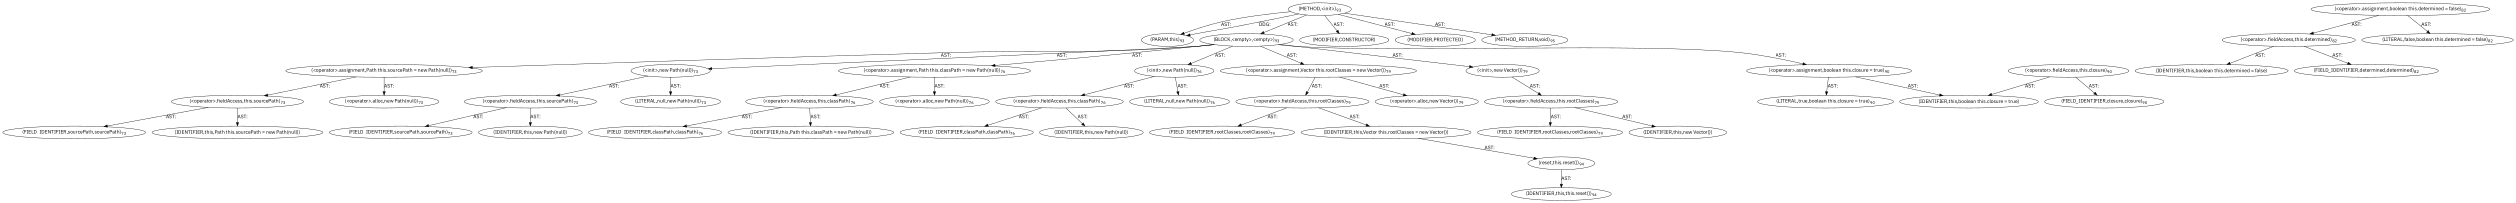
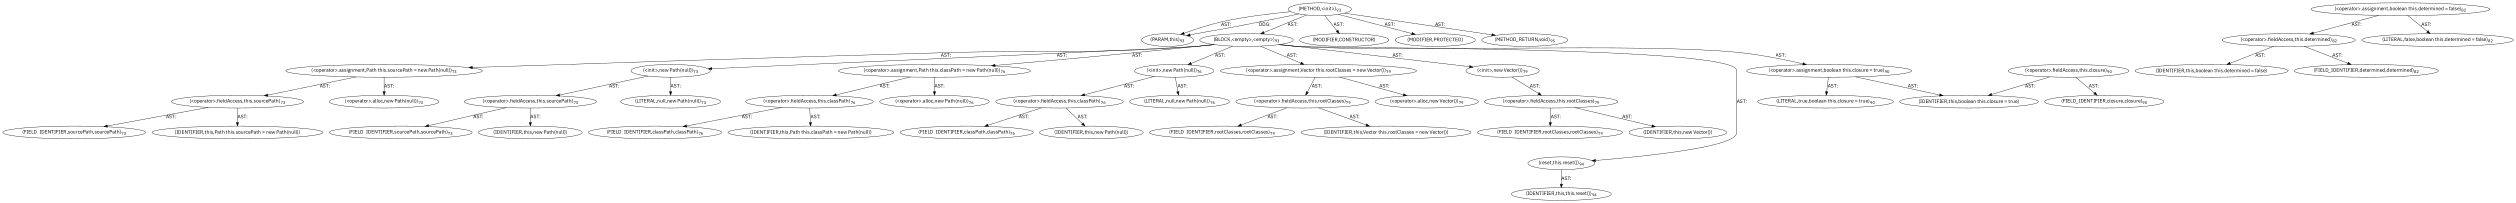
(1476, 148) -> (1613, 53)
